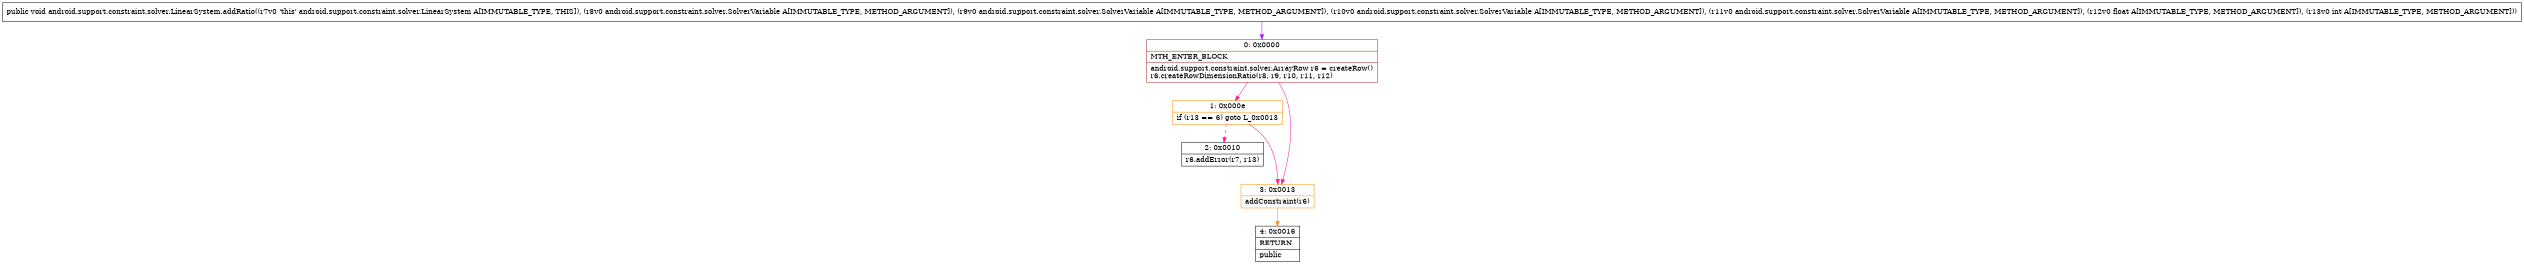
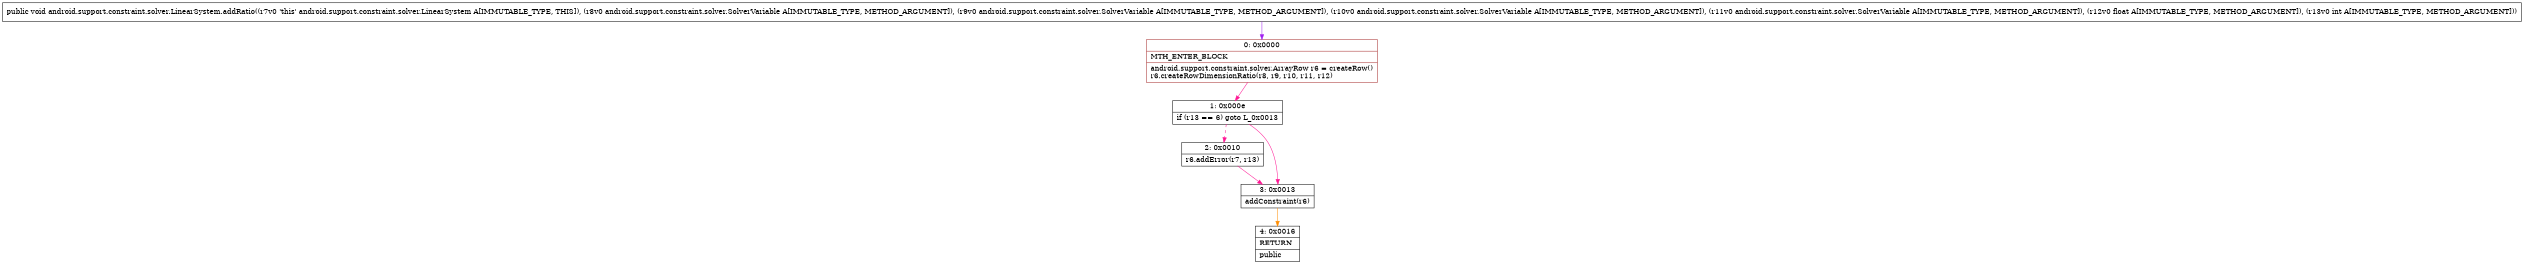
(1228, 112) -> (1228, 112)
(1291, 130) -> (1248, 174)
(1278, 196) -> (1278, 196)
